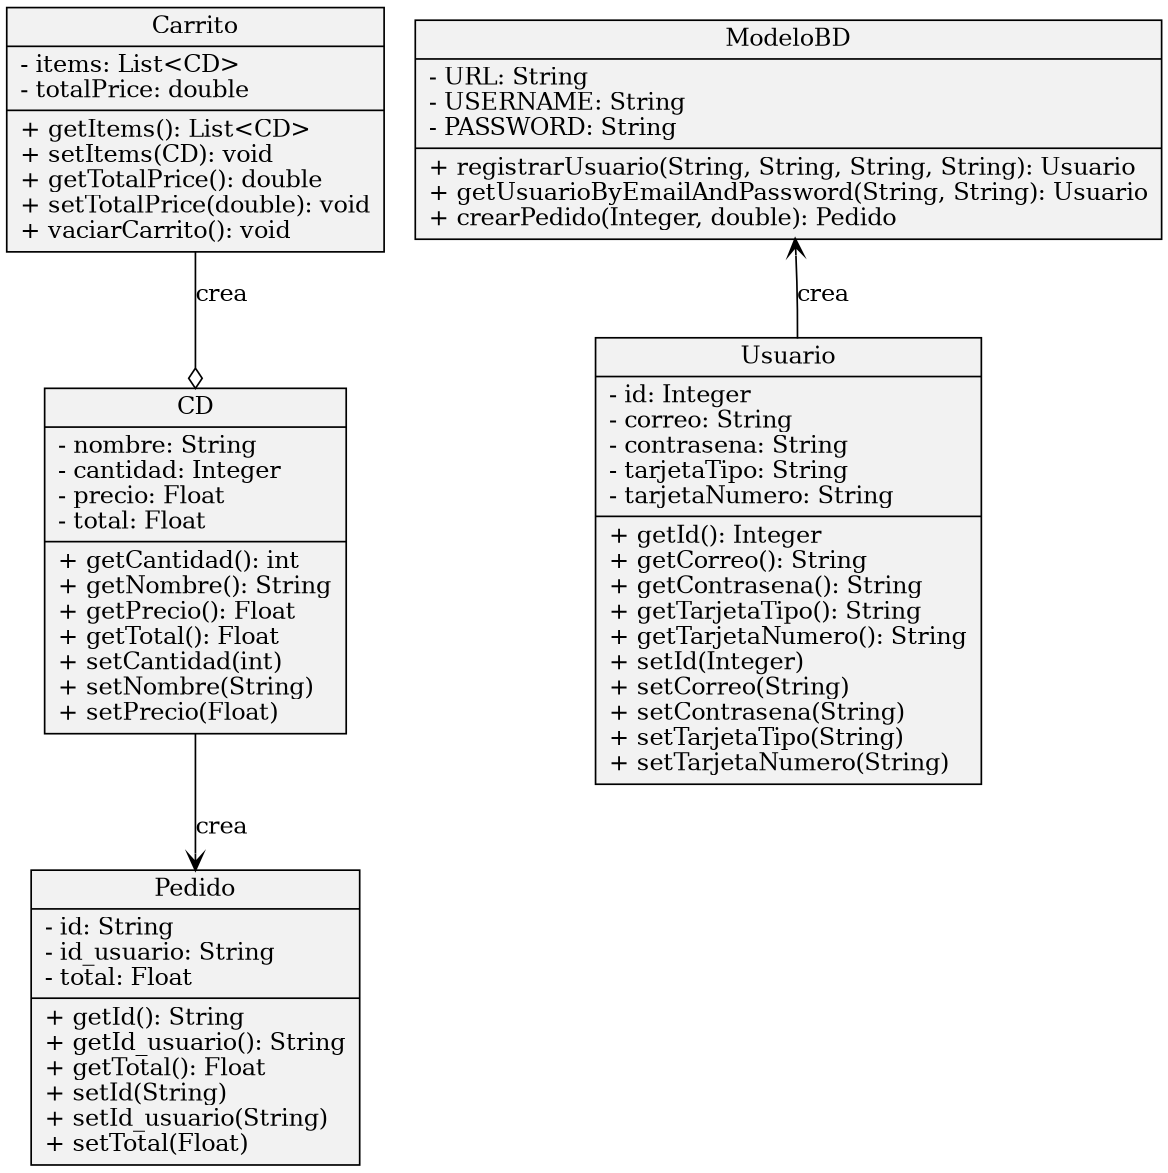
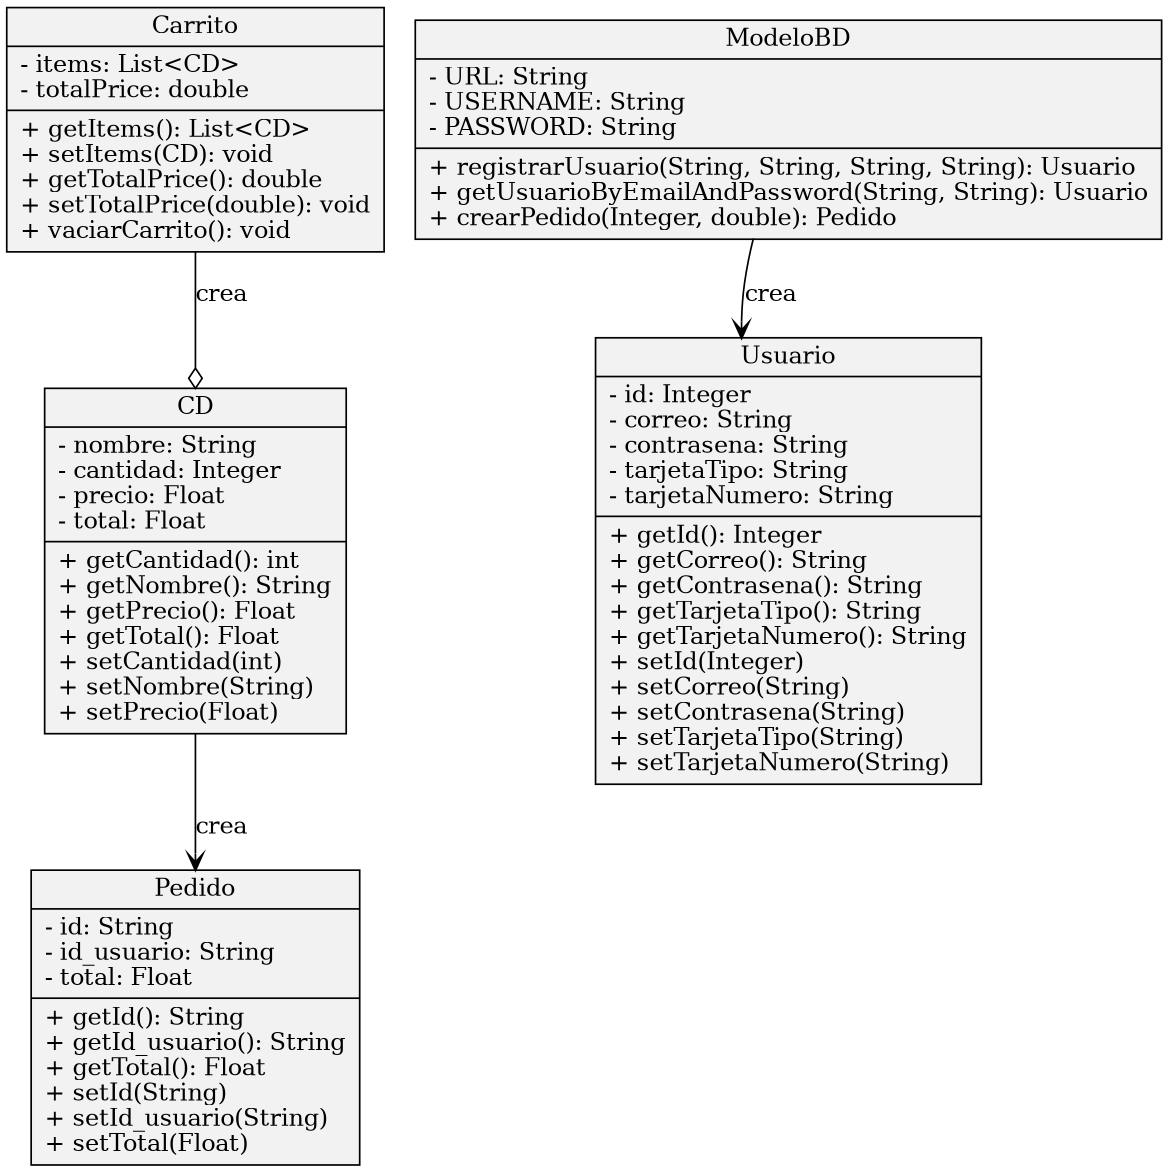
(797, 297) -> (745, 280)
